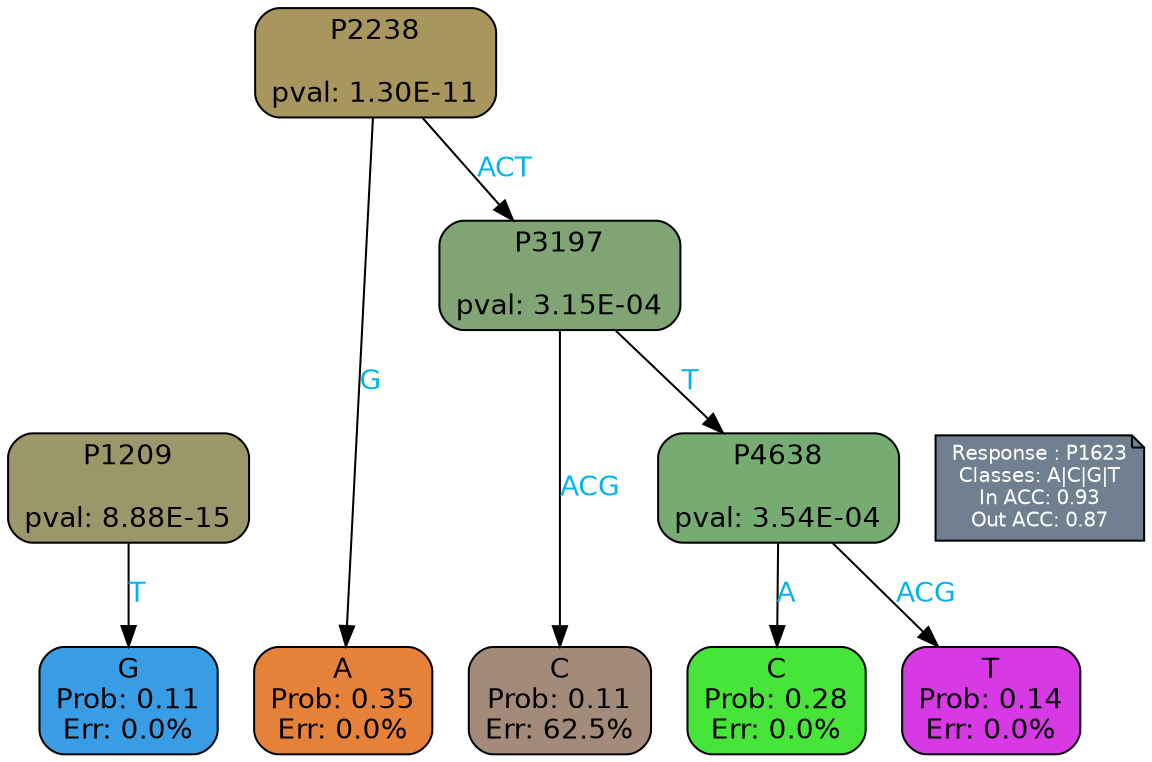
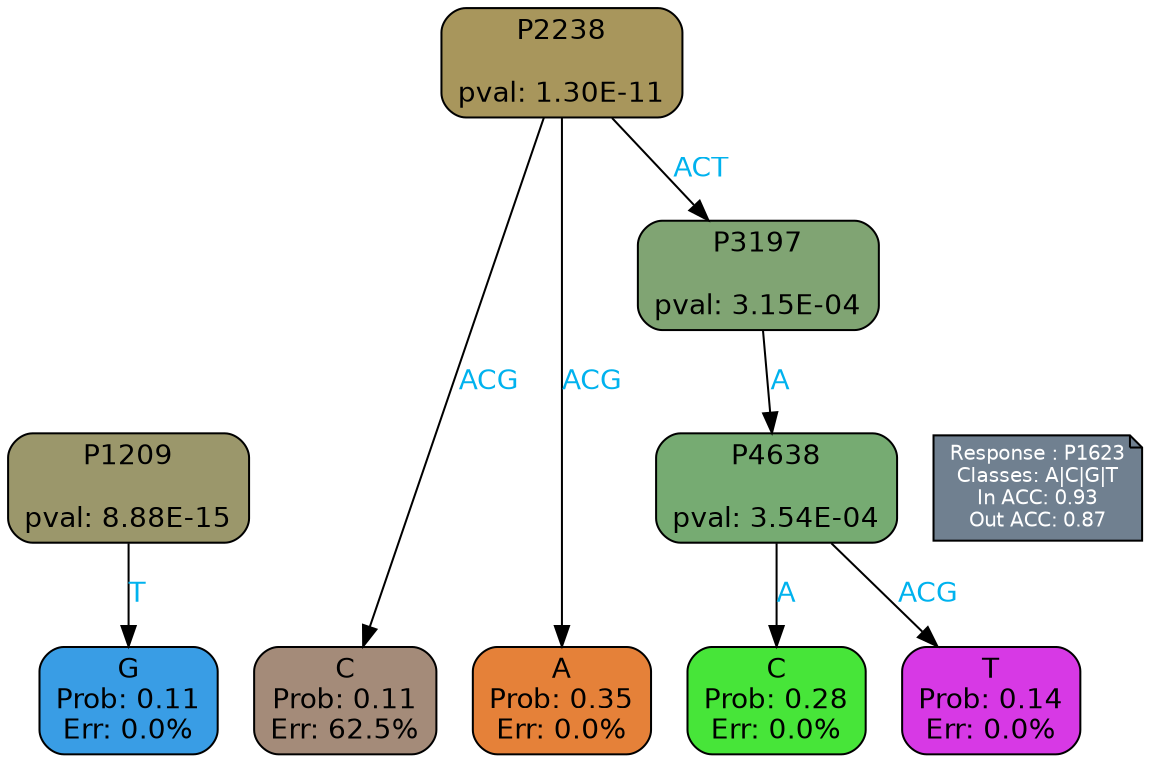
(371, 382) -> (592, 382)
(691, 382) -> (781, 382)
(560, 478) -> (457, 372)
